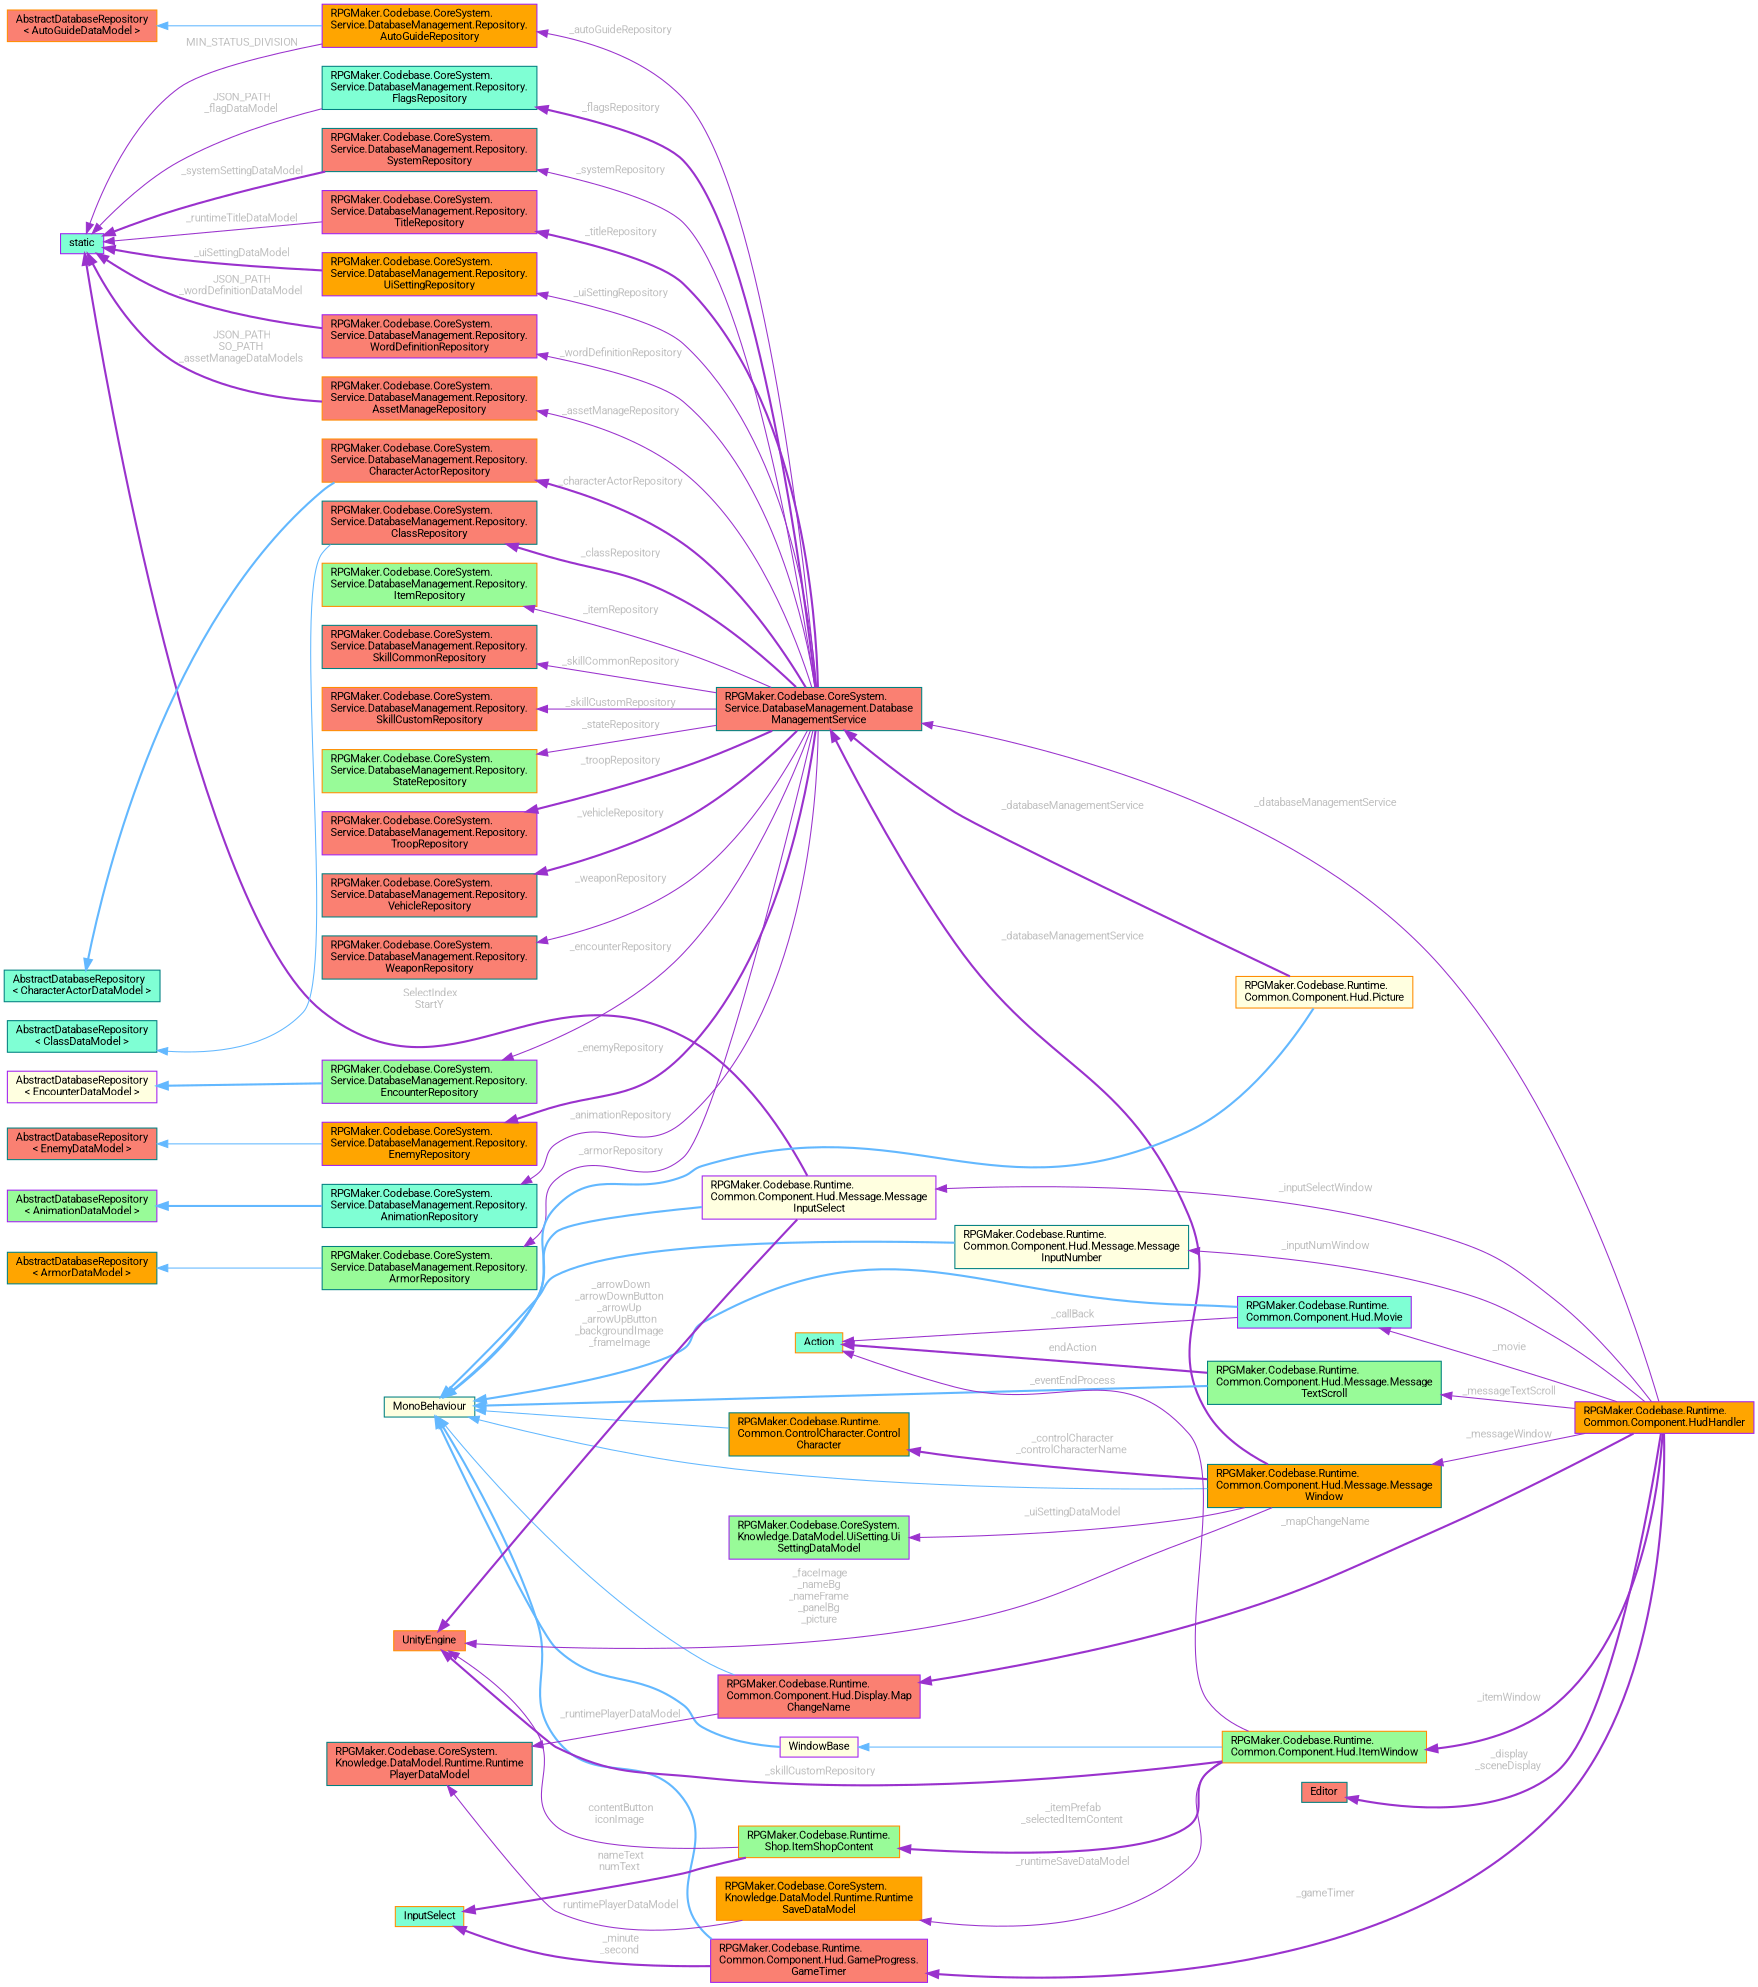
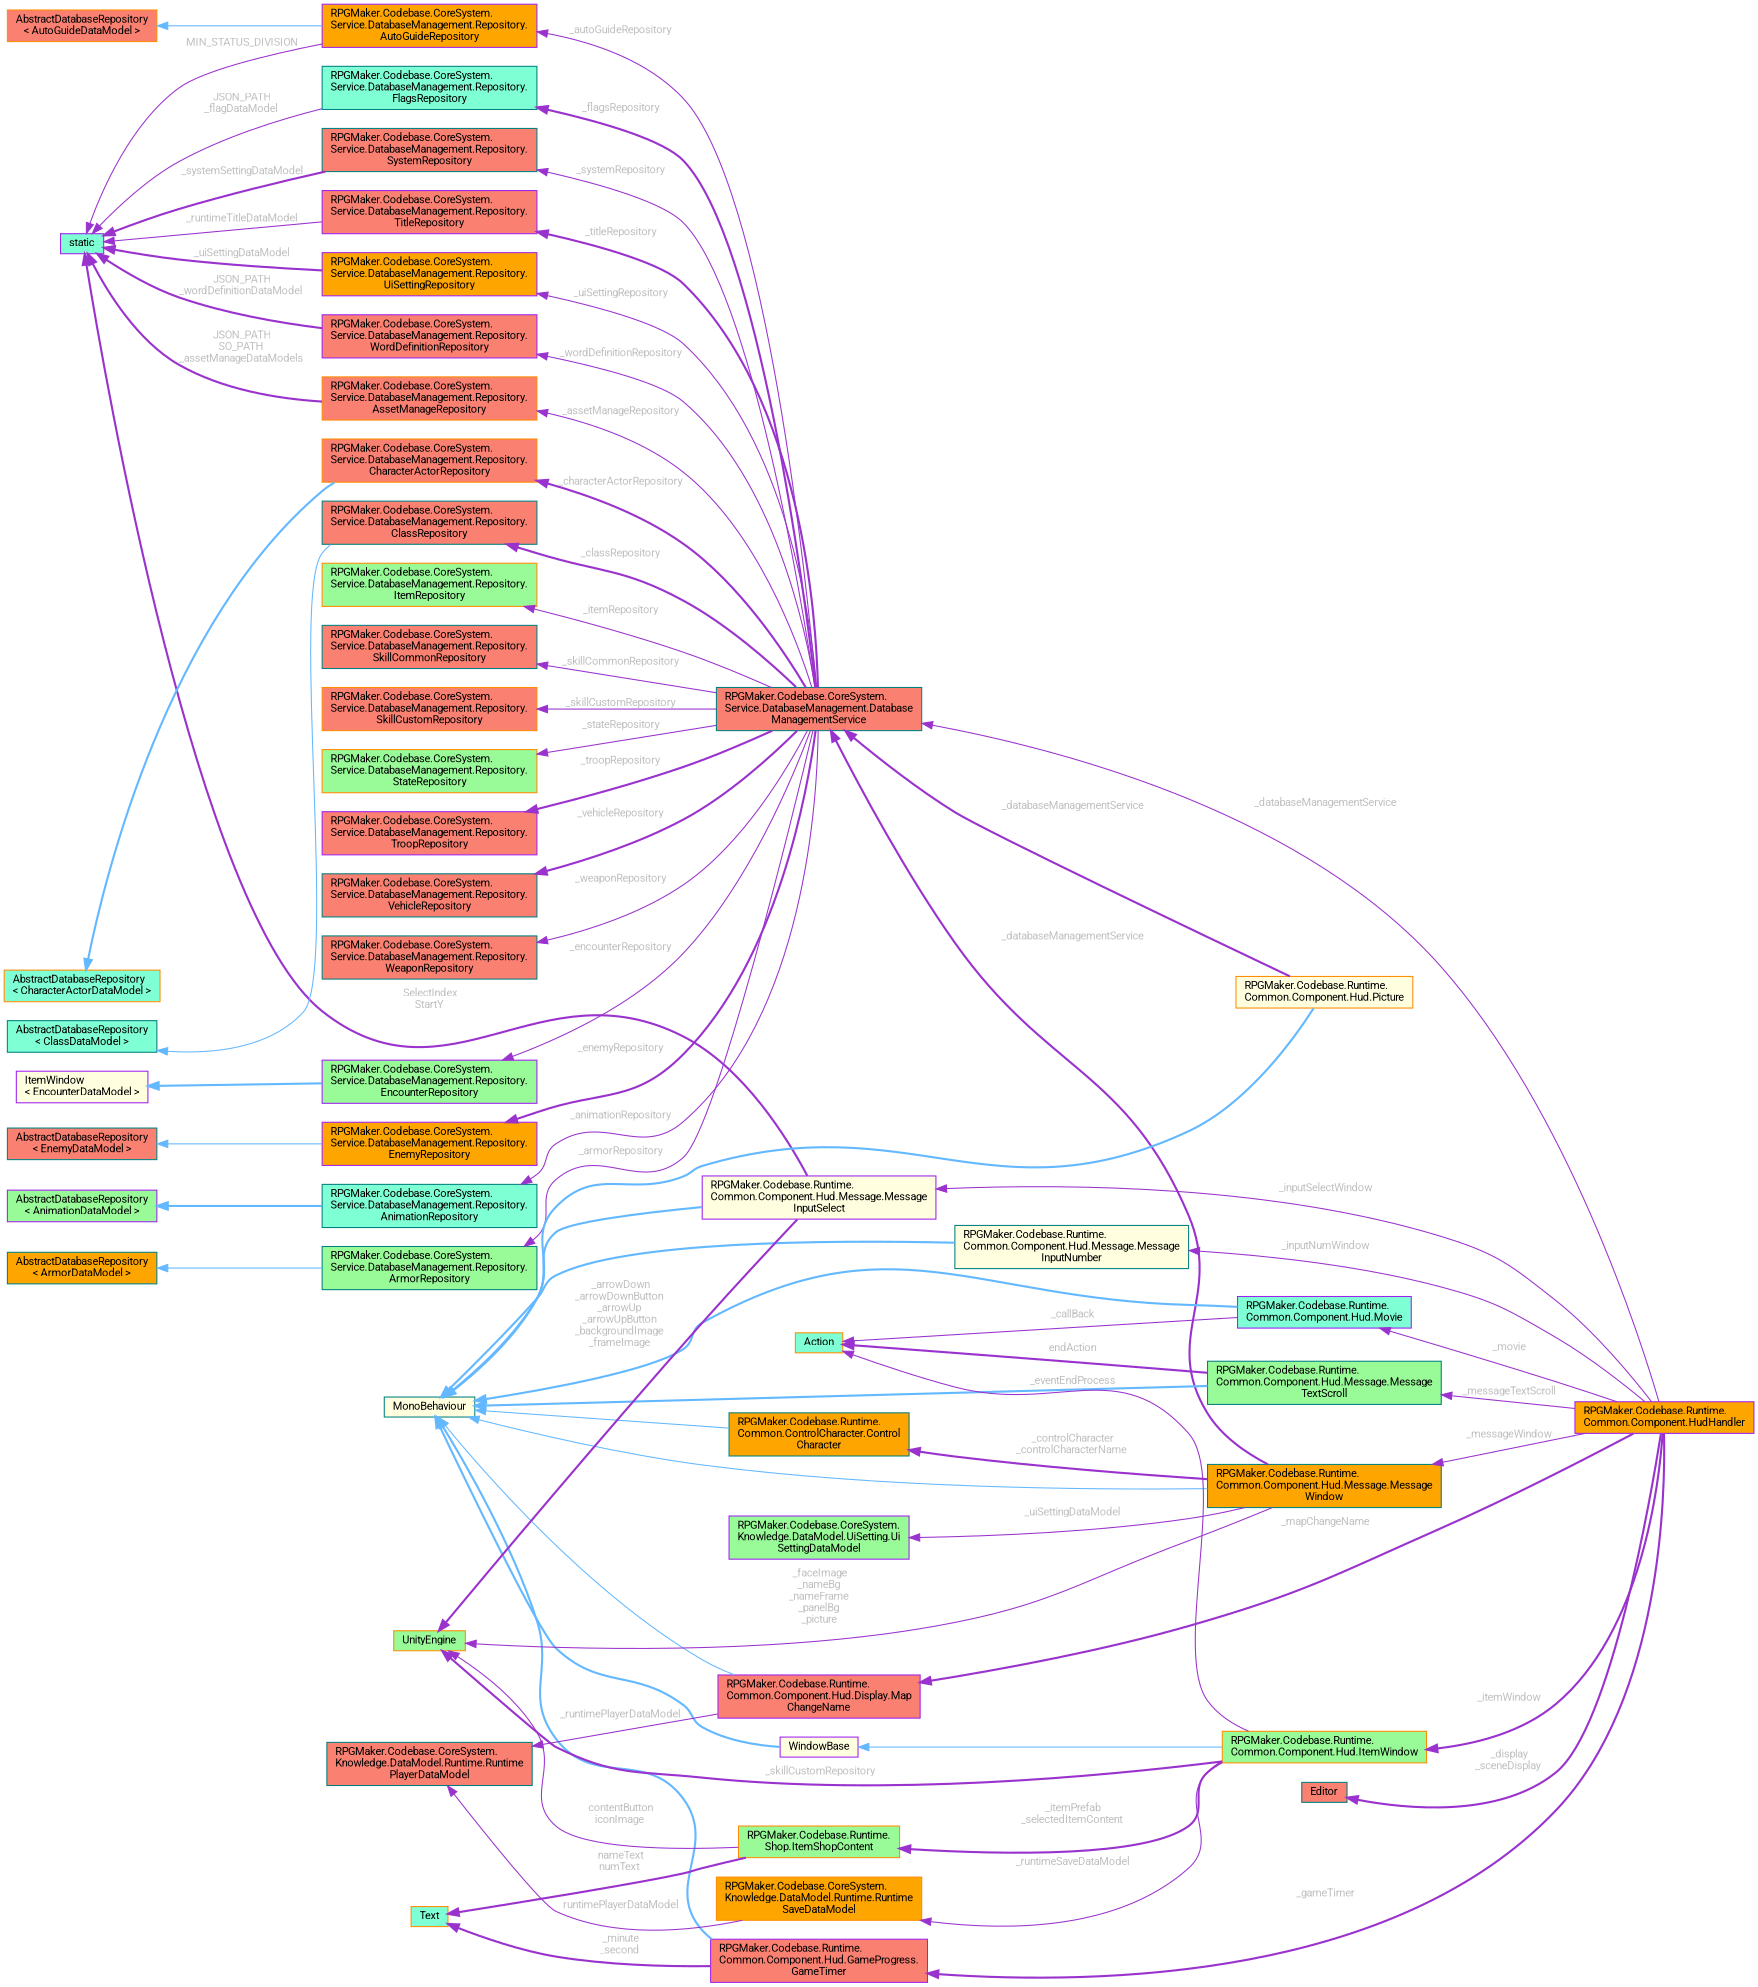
(82, 986) -> (82, 986)
(82, 1087) -> (82, 1087)
(430, 1641) -> (430, 1641)
(430, 1917) -> (430, 1917)
